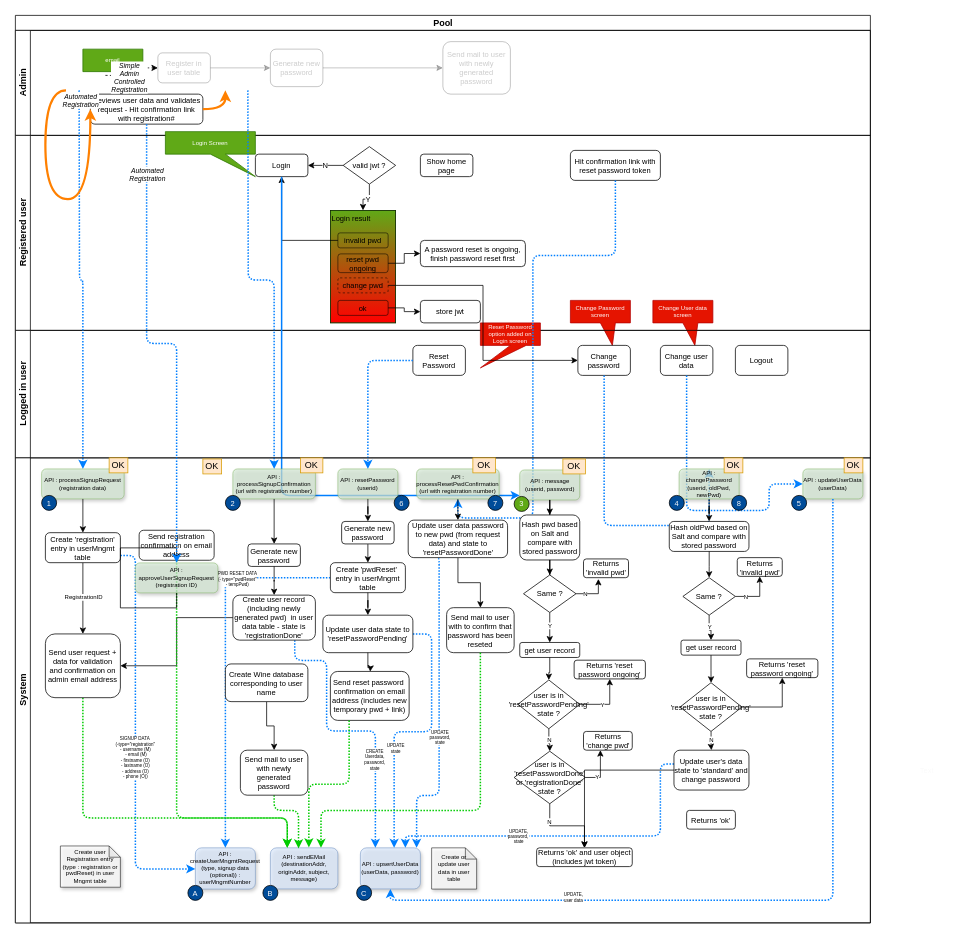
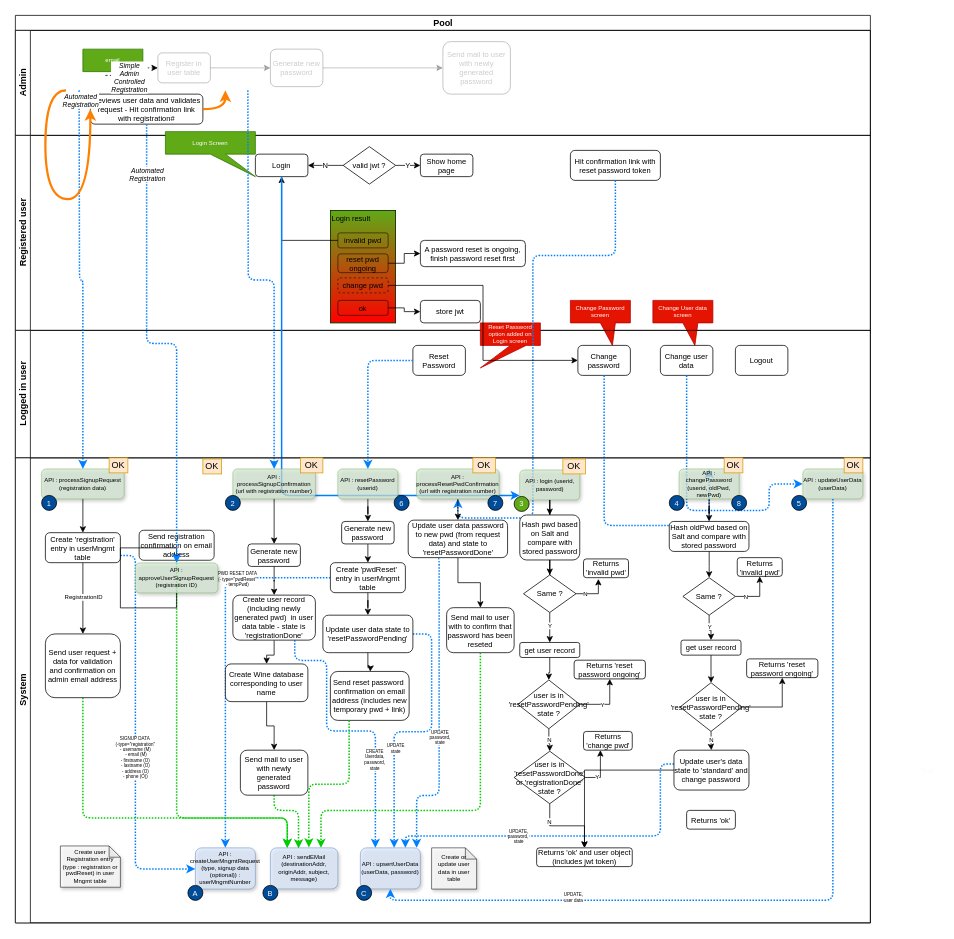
(369, 197) -> (411, 165)
(550, 485) -> (550, 485)
(206, 618) -> (267, 656)
